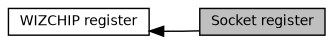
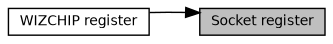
(182, 31) -> (168, 12)
